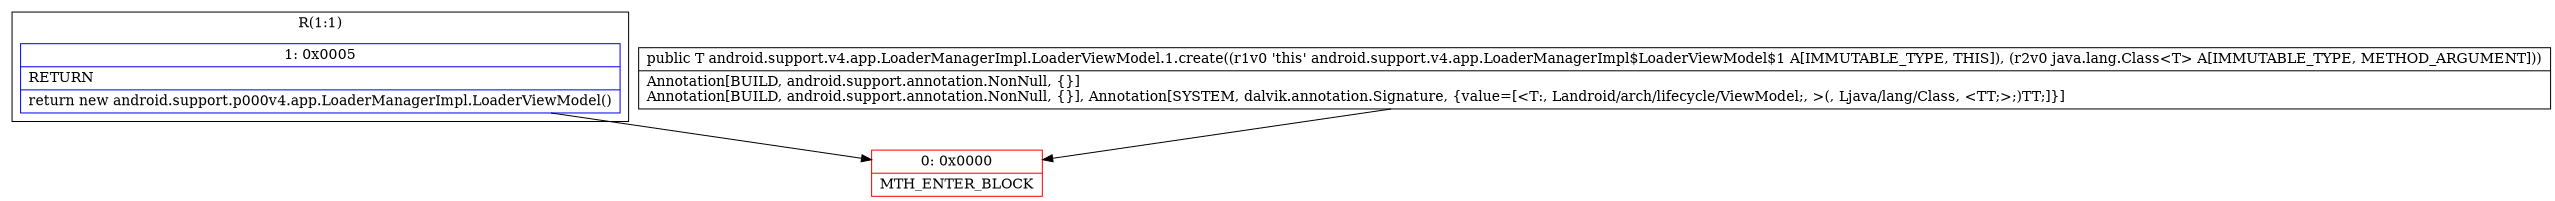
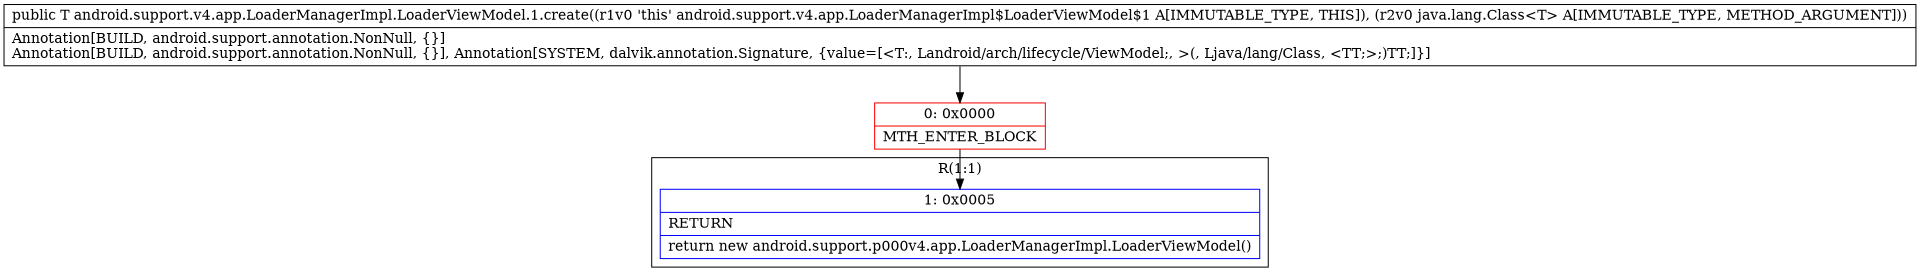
(706, 136) -> (960, 164)
